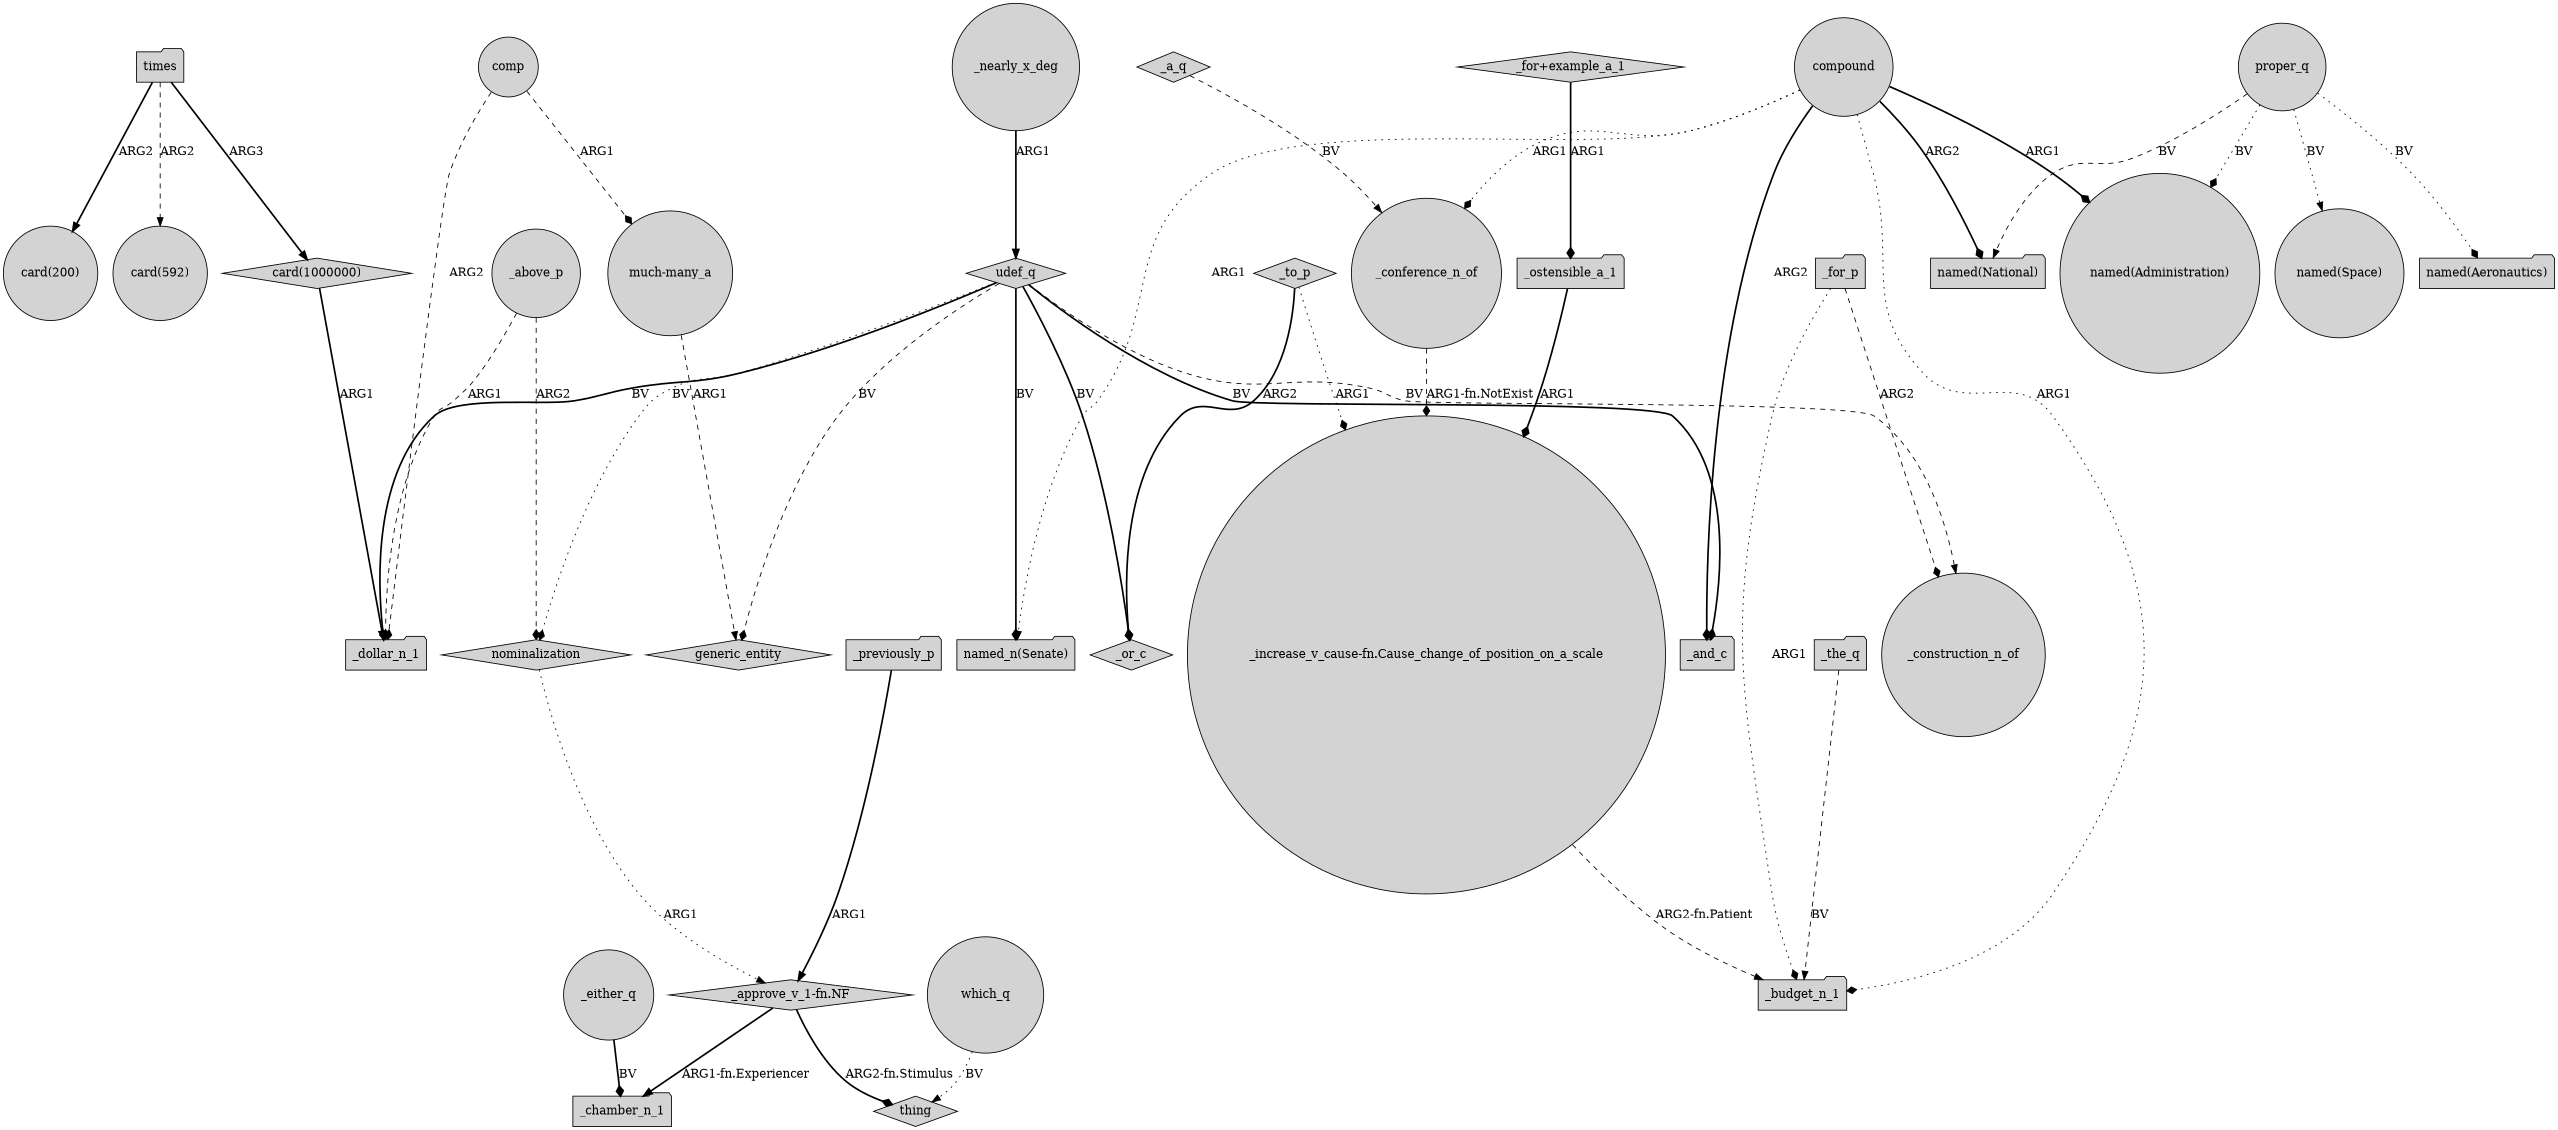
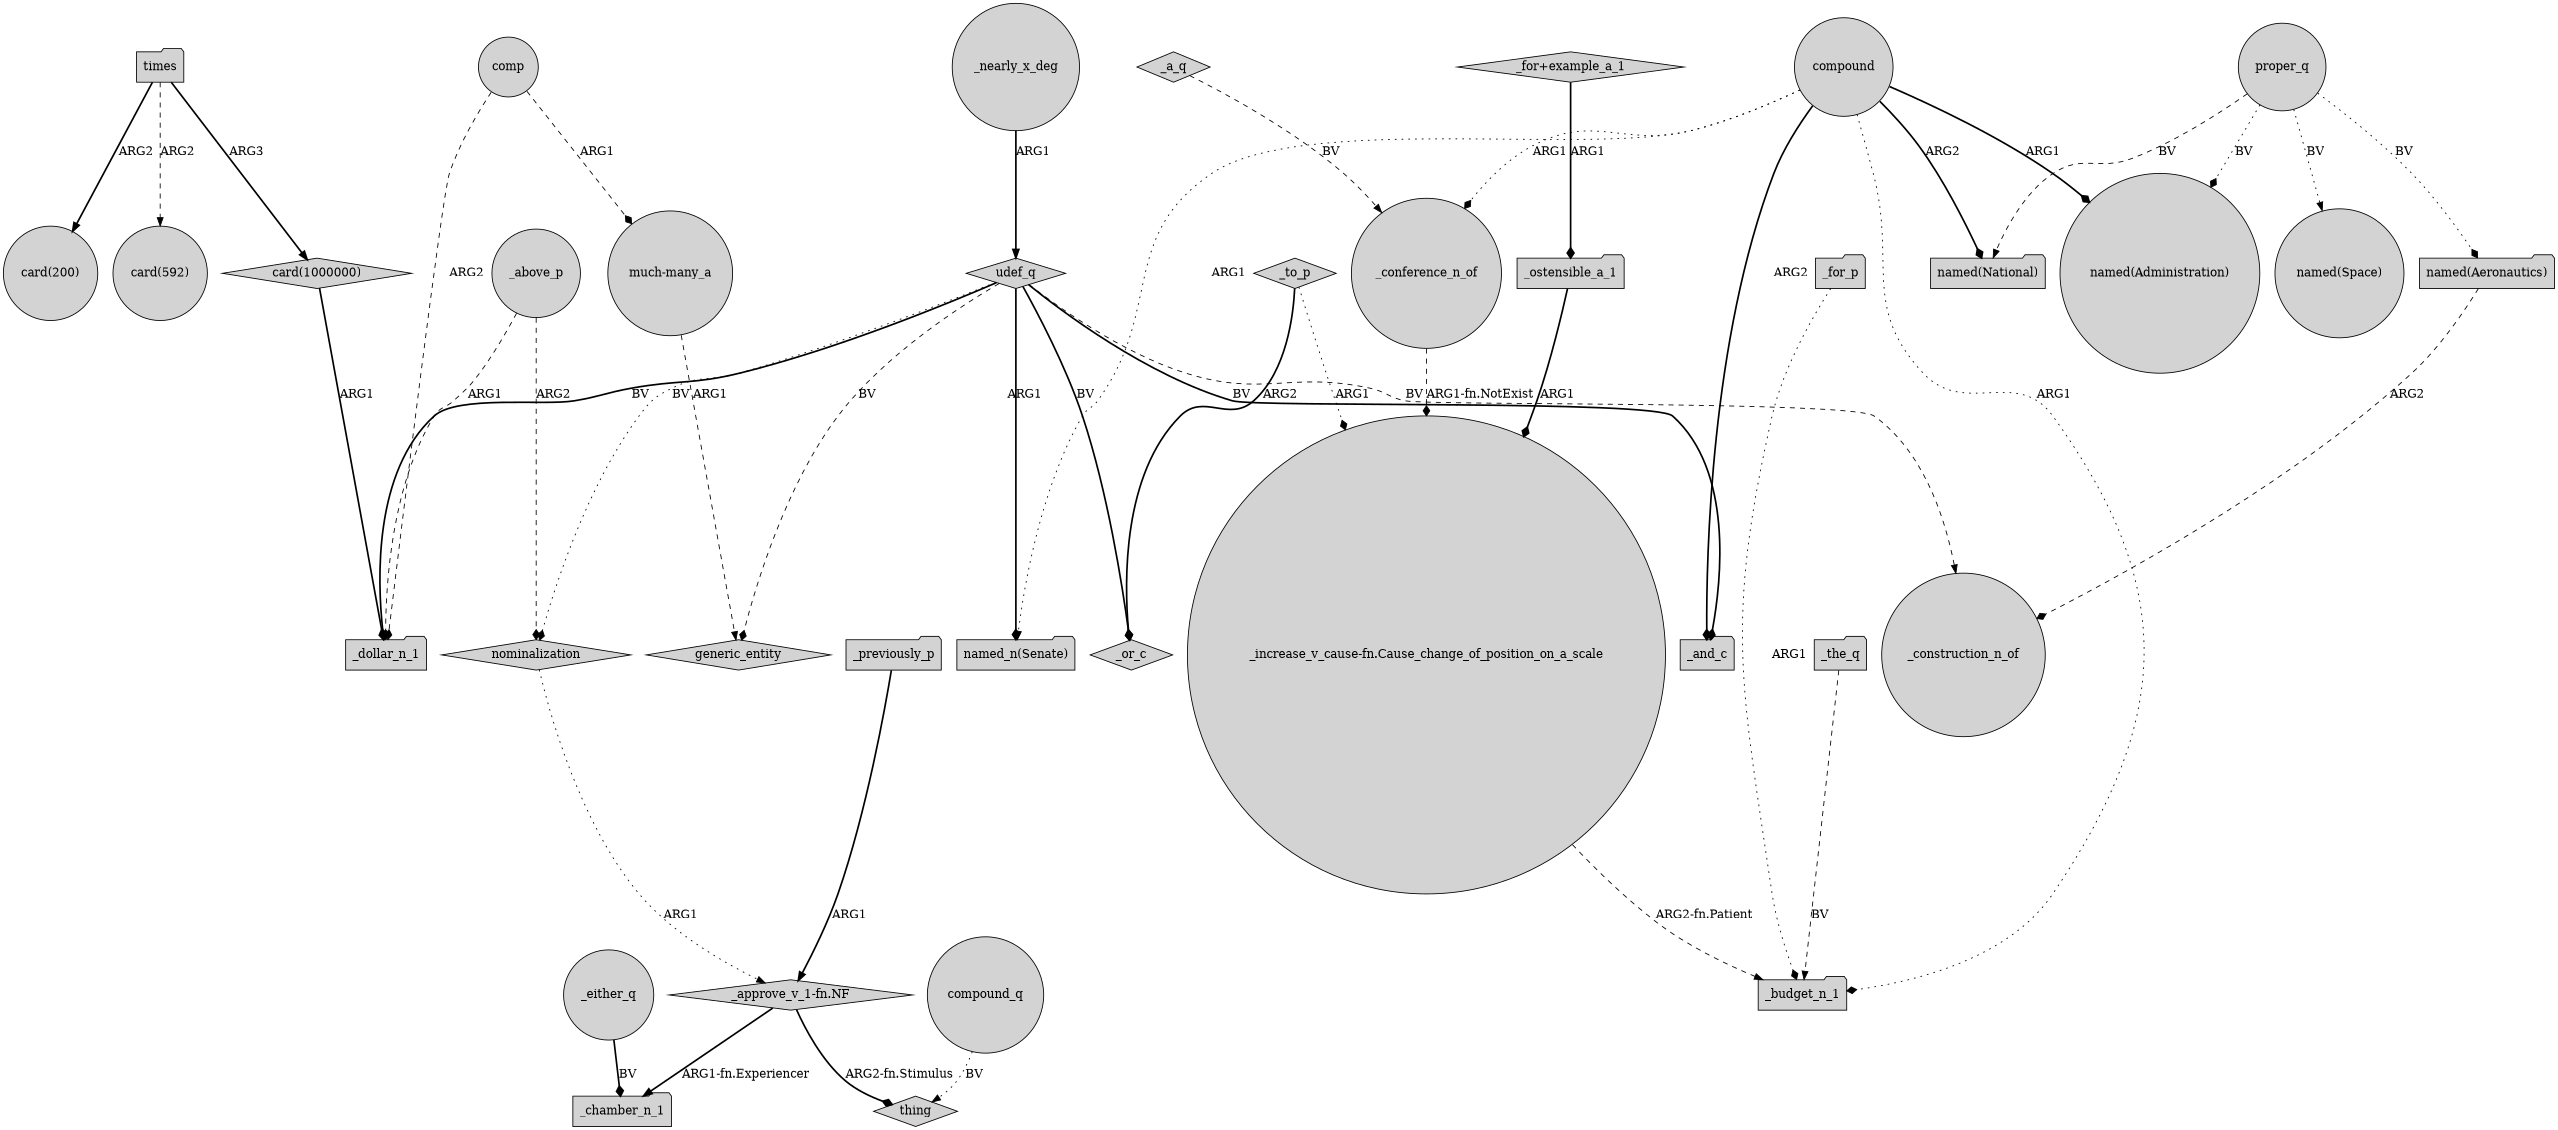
(1025, 395) -> (1025, 395)
(1888, 421) -> (2281, 475)
(351, 460) -> (351, 460)
(986, 995) -> (986, 995)
